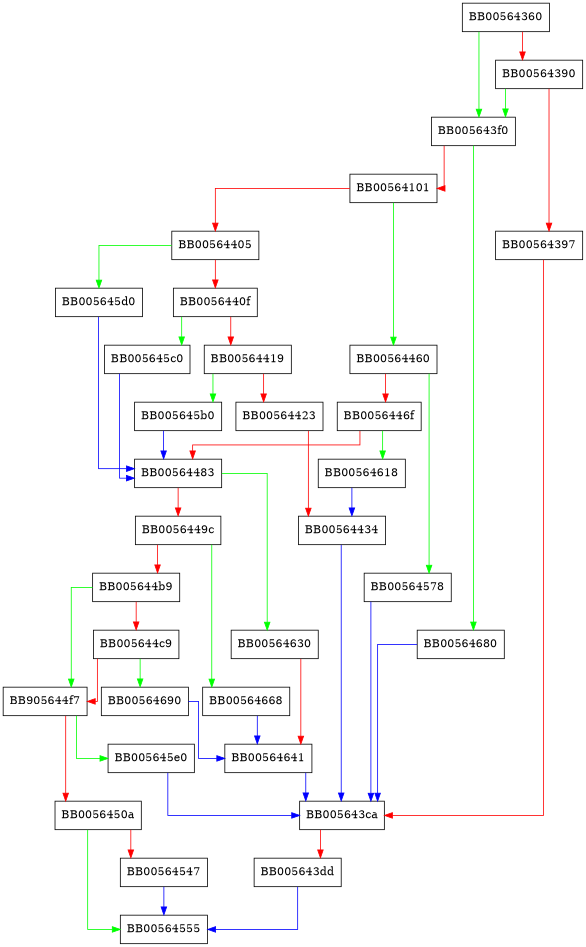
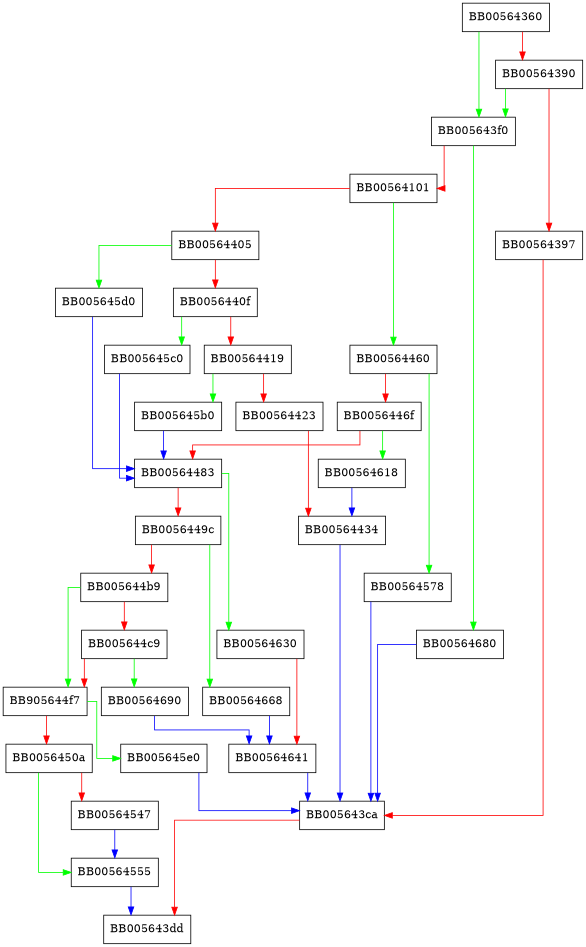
(278, 929) -> (131, 897)
